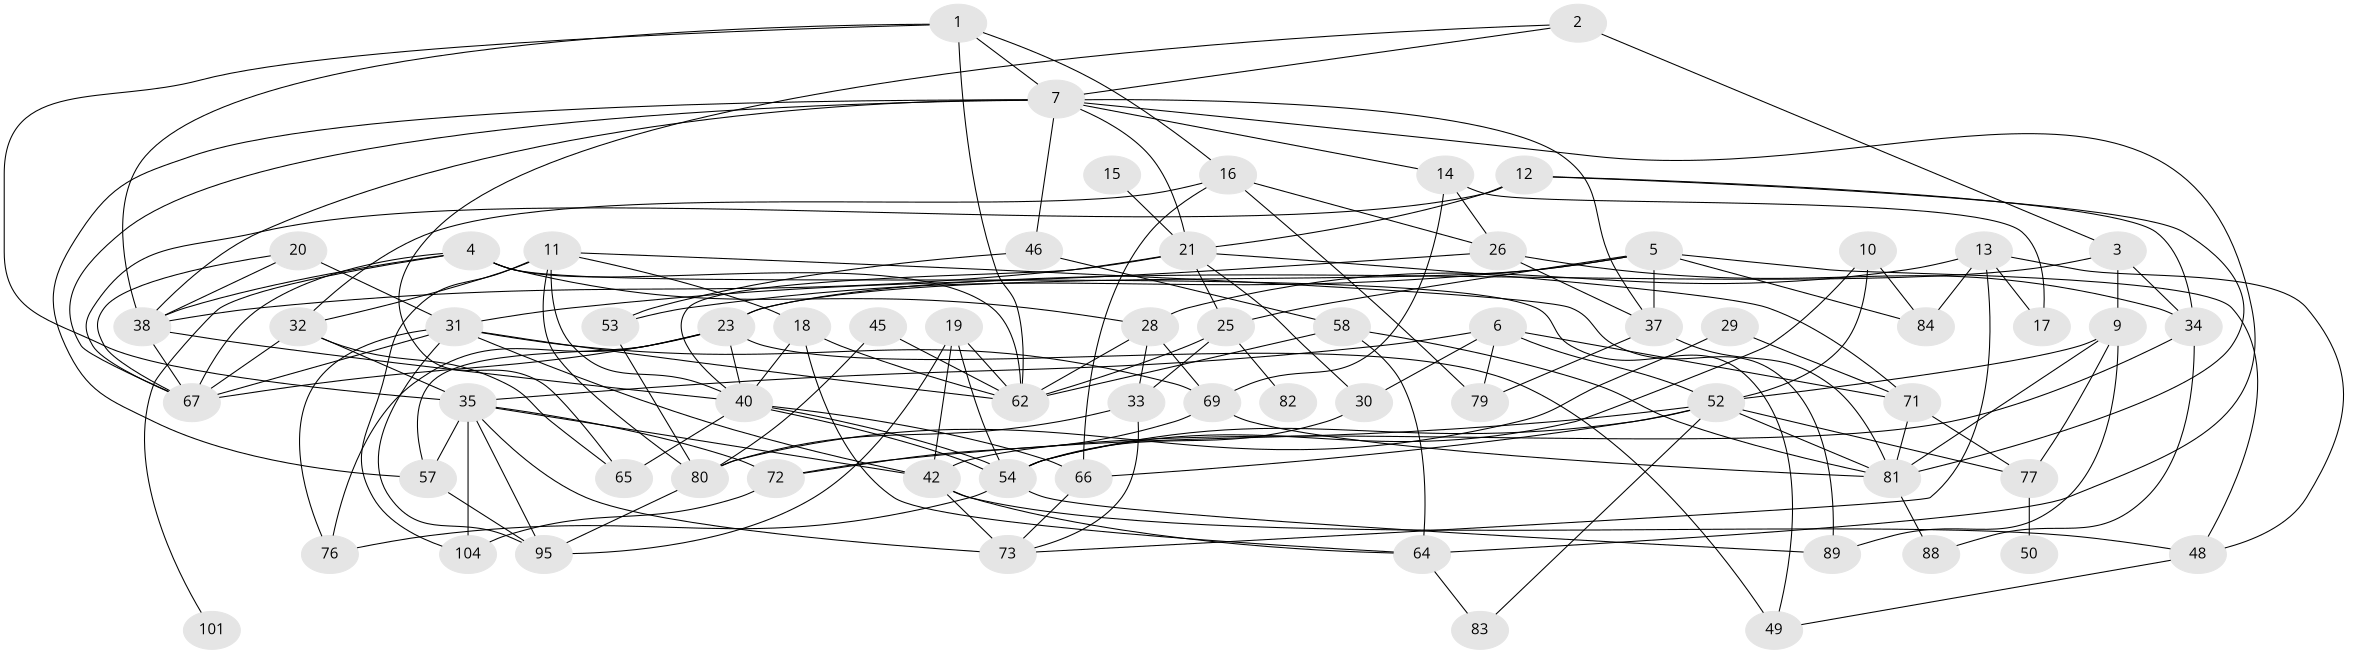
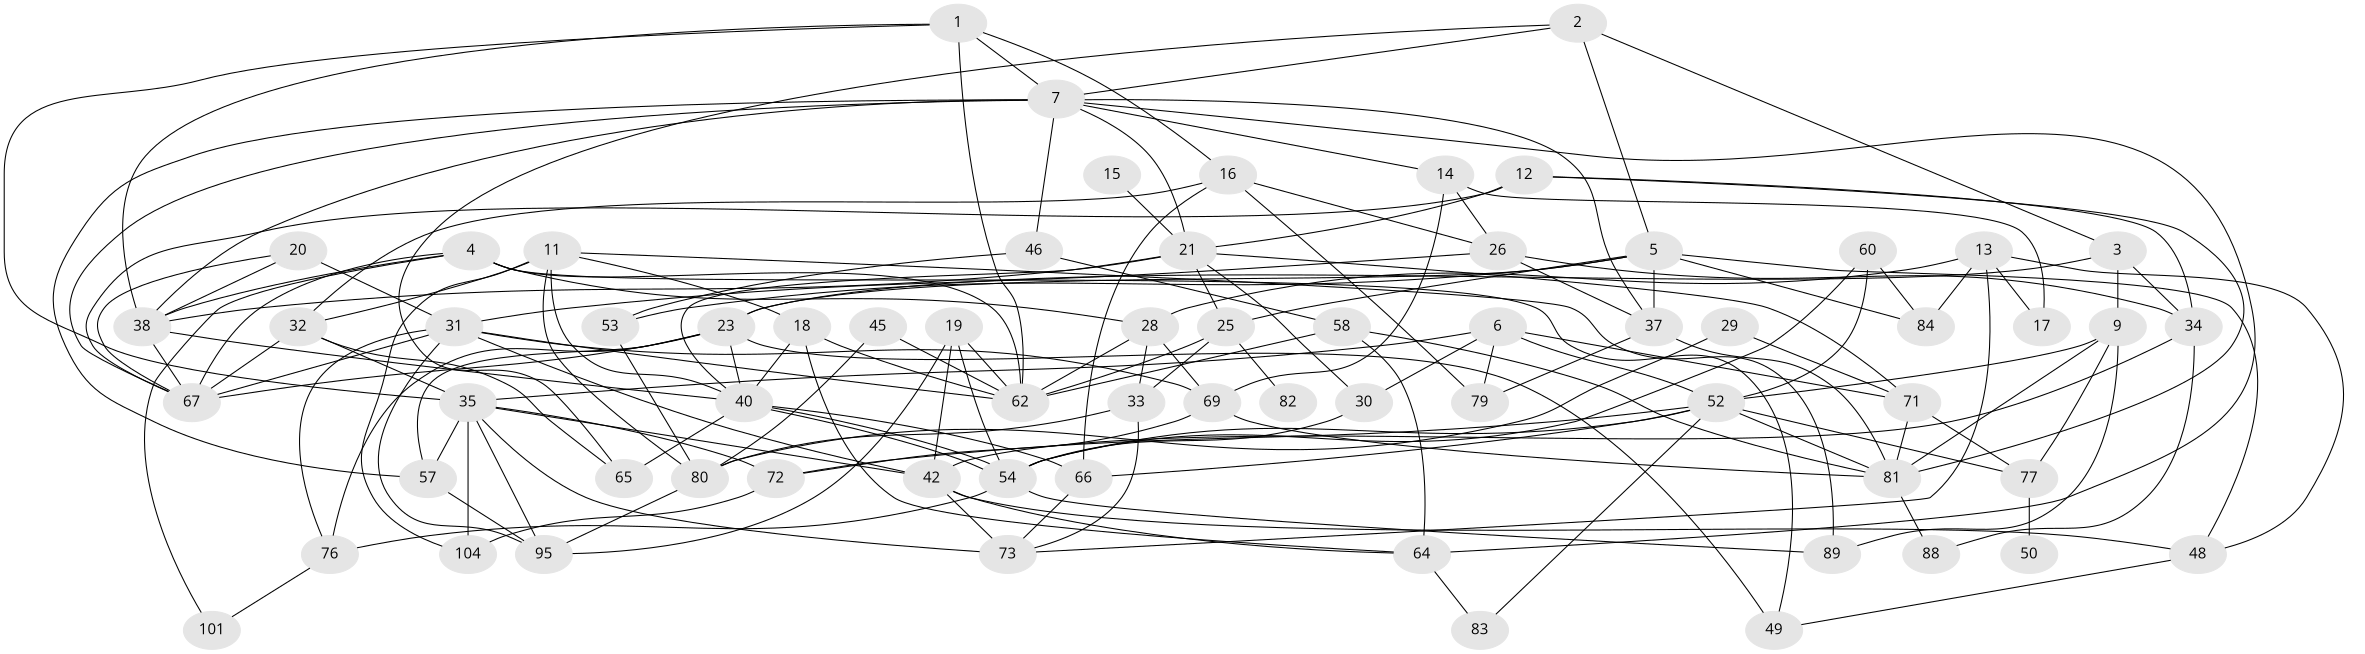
none -> (1616, 137)
(1868, 251) -> (1868, 251)
none -> (271, 592)
